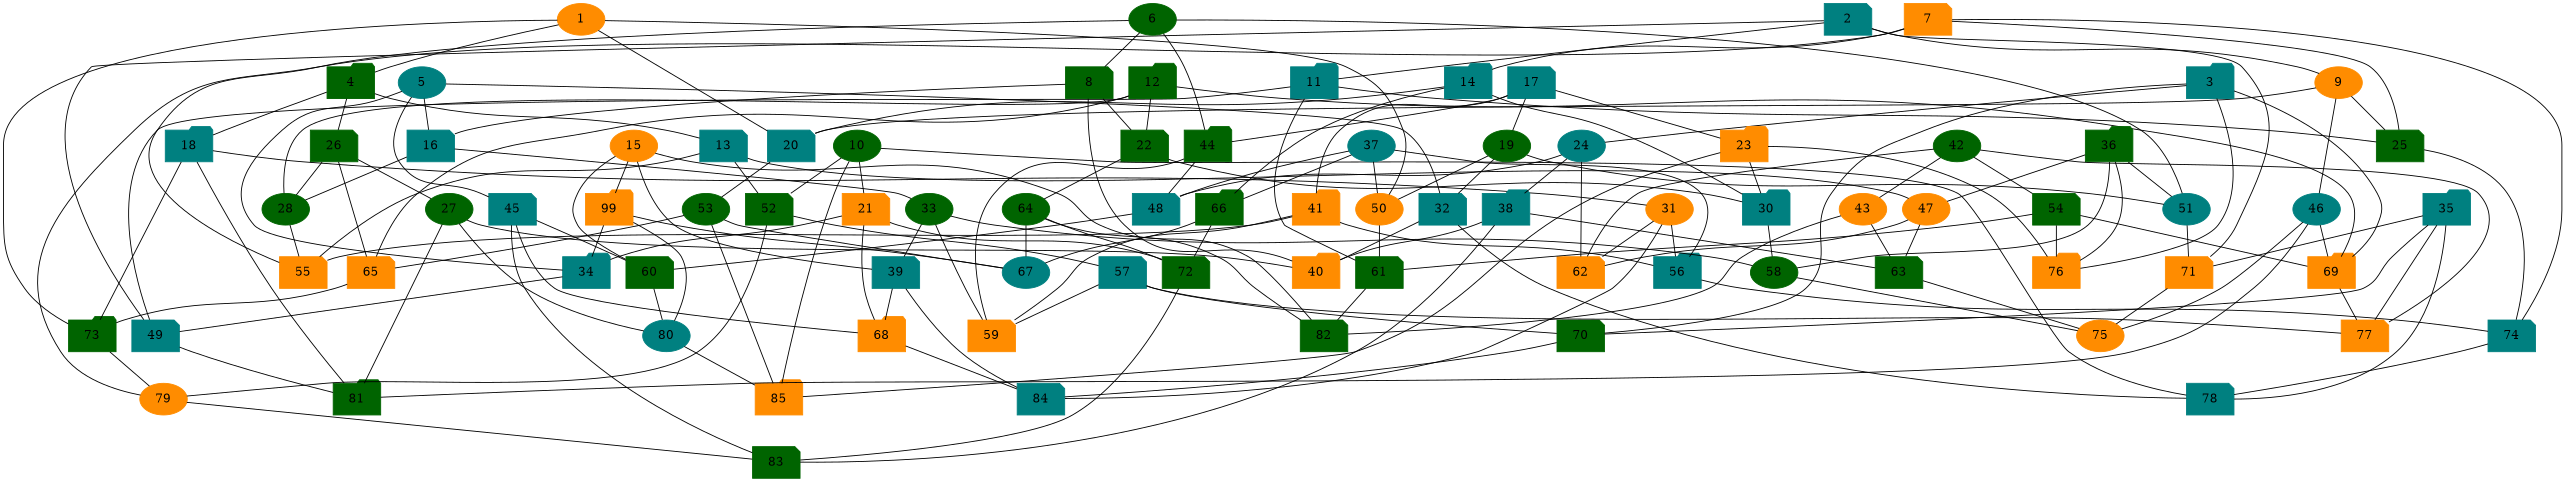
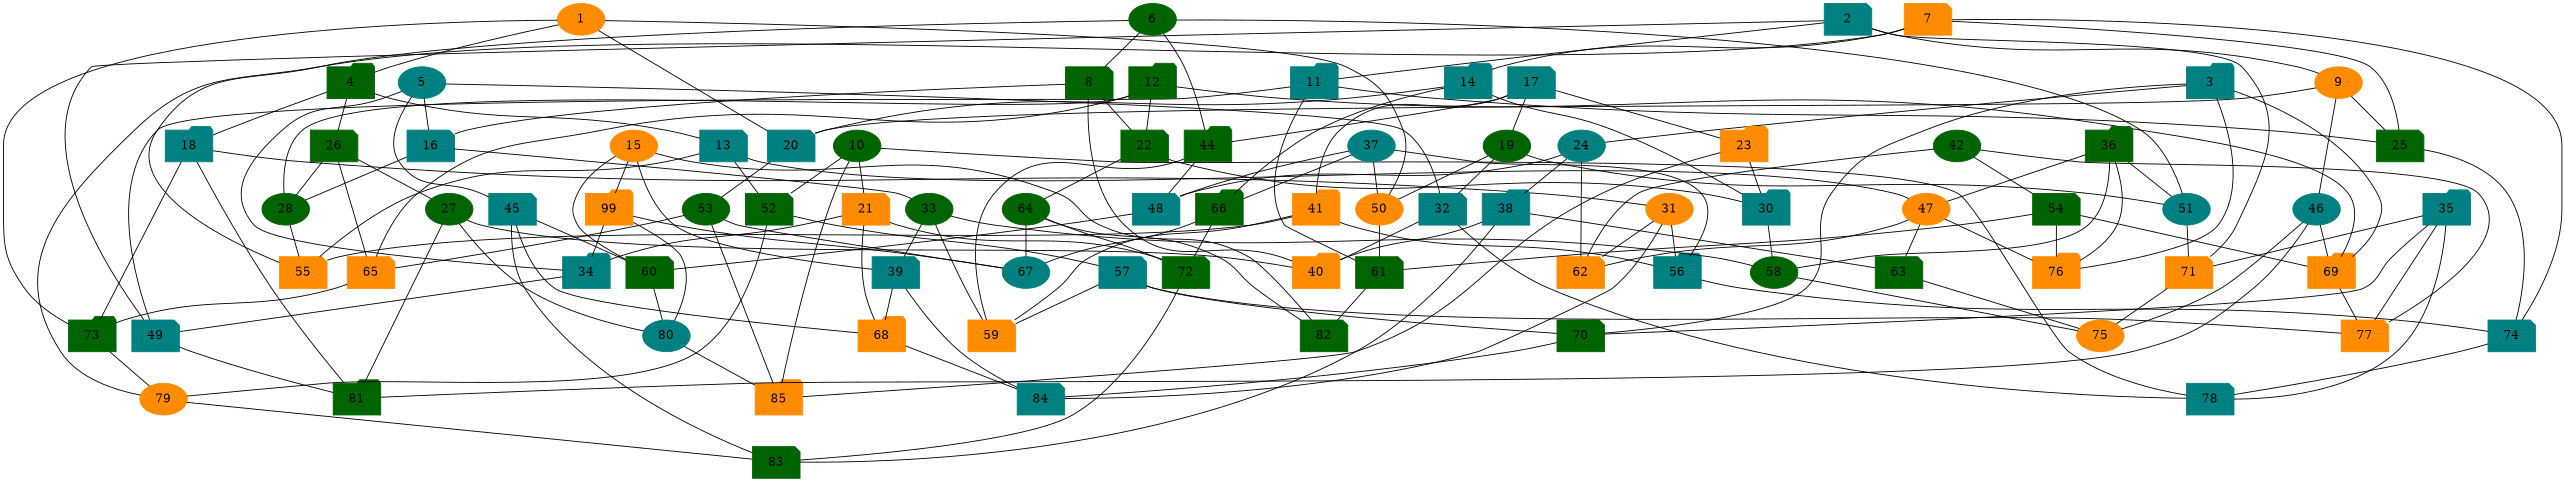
(1916, 165) -> (1984, 238)
(1863, 209) -> none
